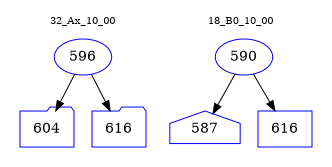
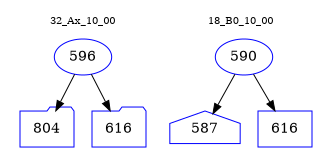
(47, 129) -> (47, 129)
